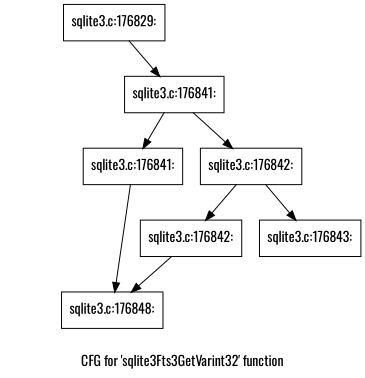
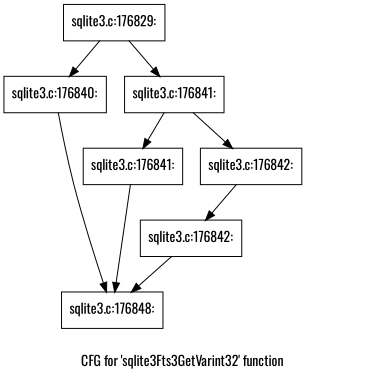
none -> (55, 95)
(310, 238) -> none
